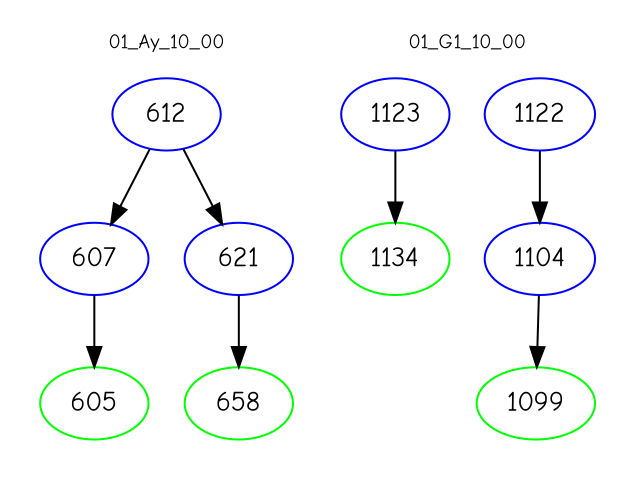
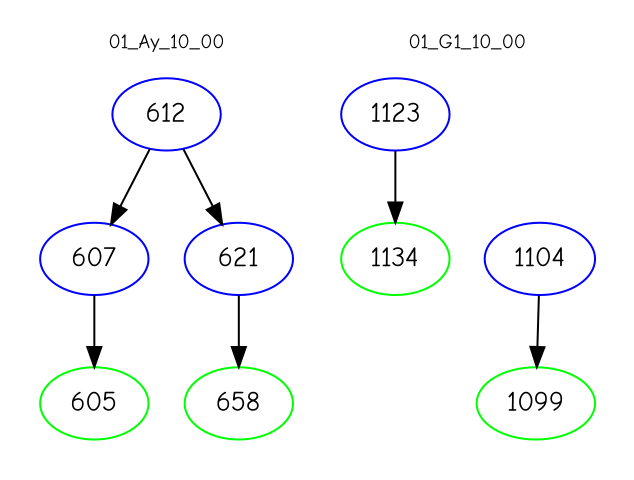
(540, 114) -> none
